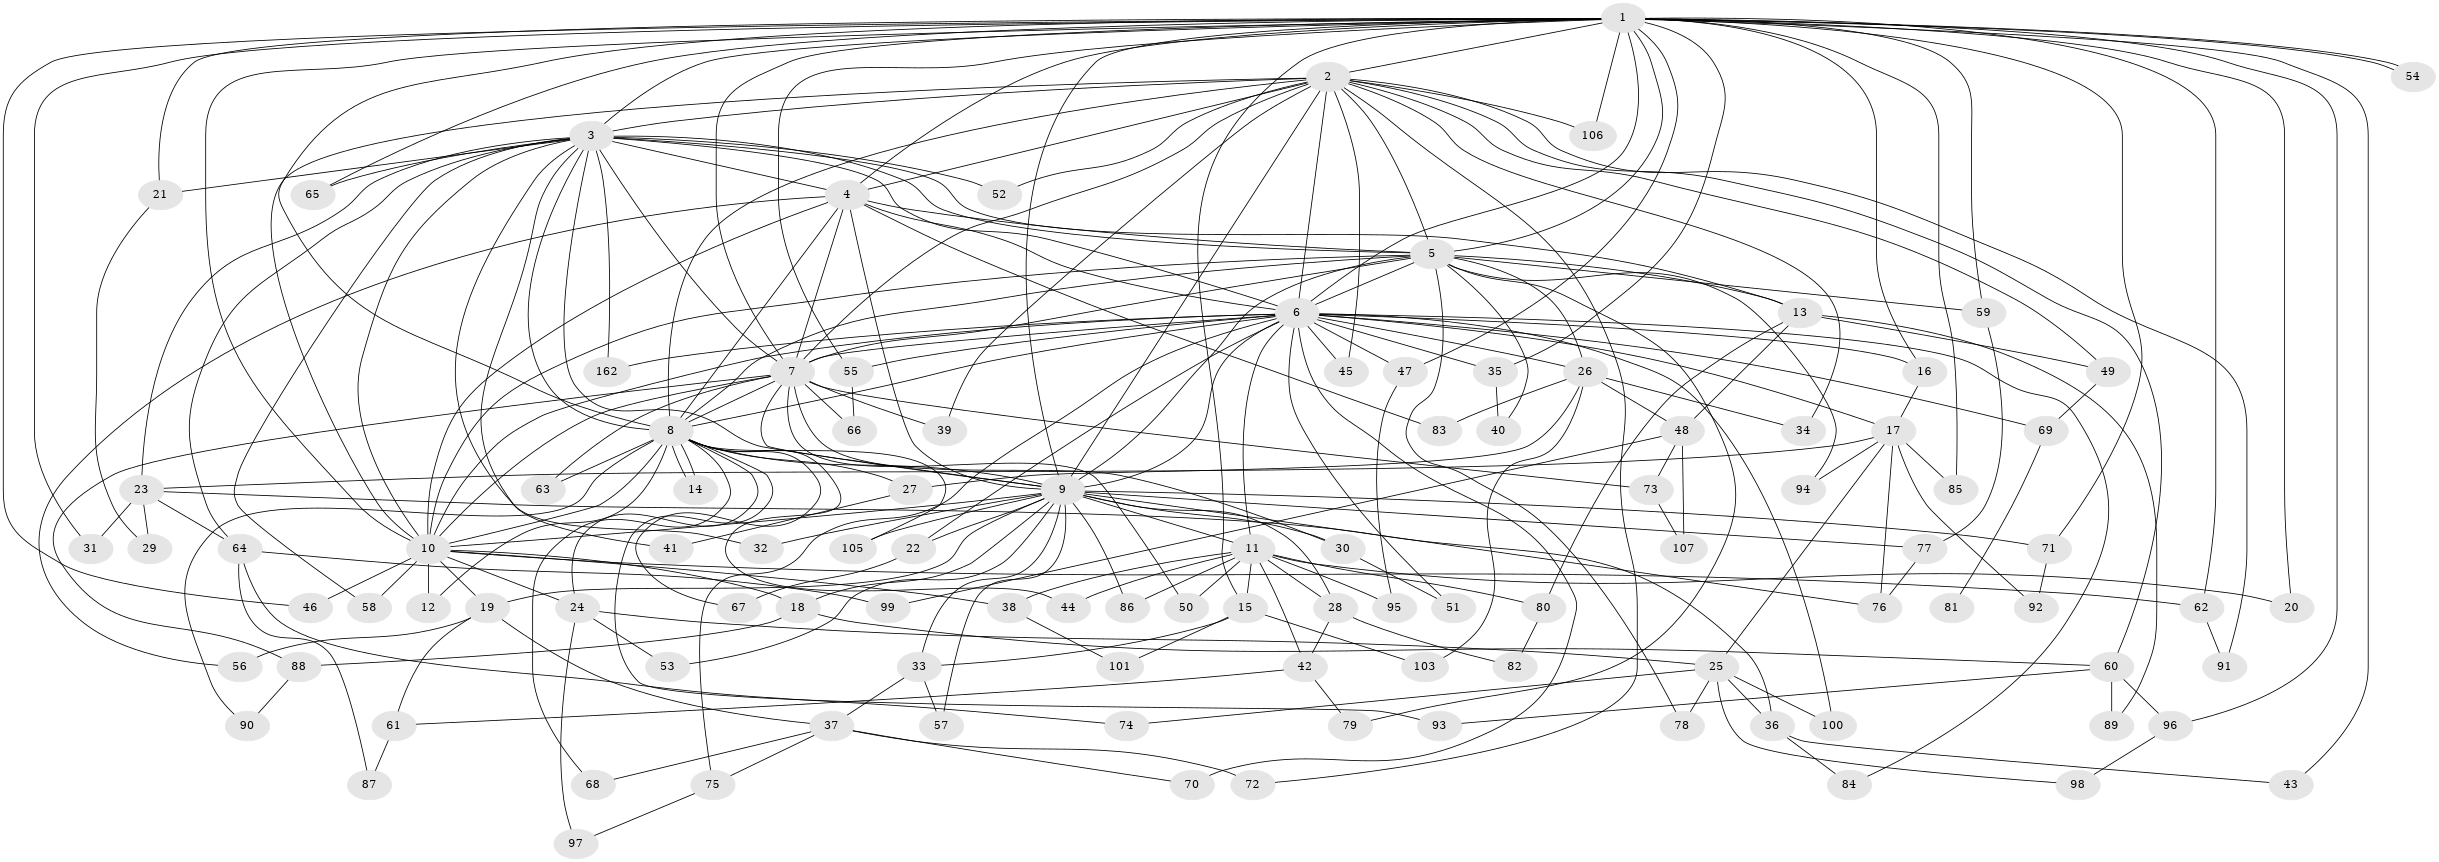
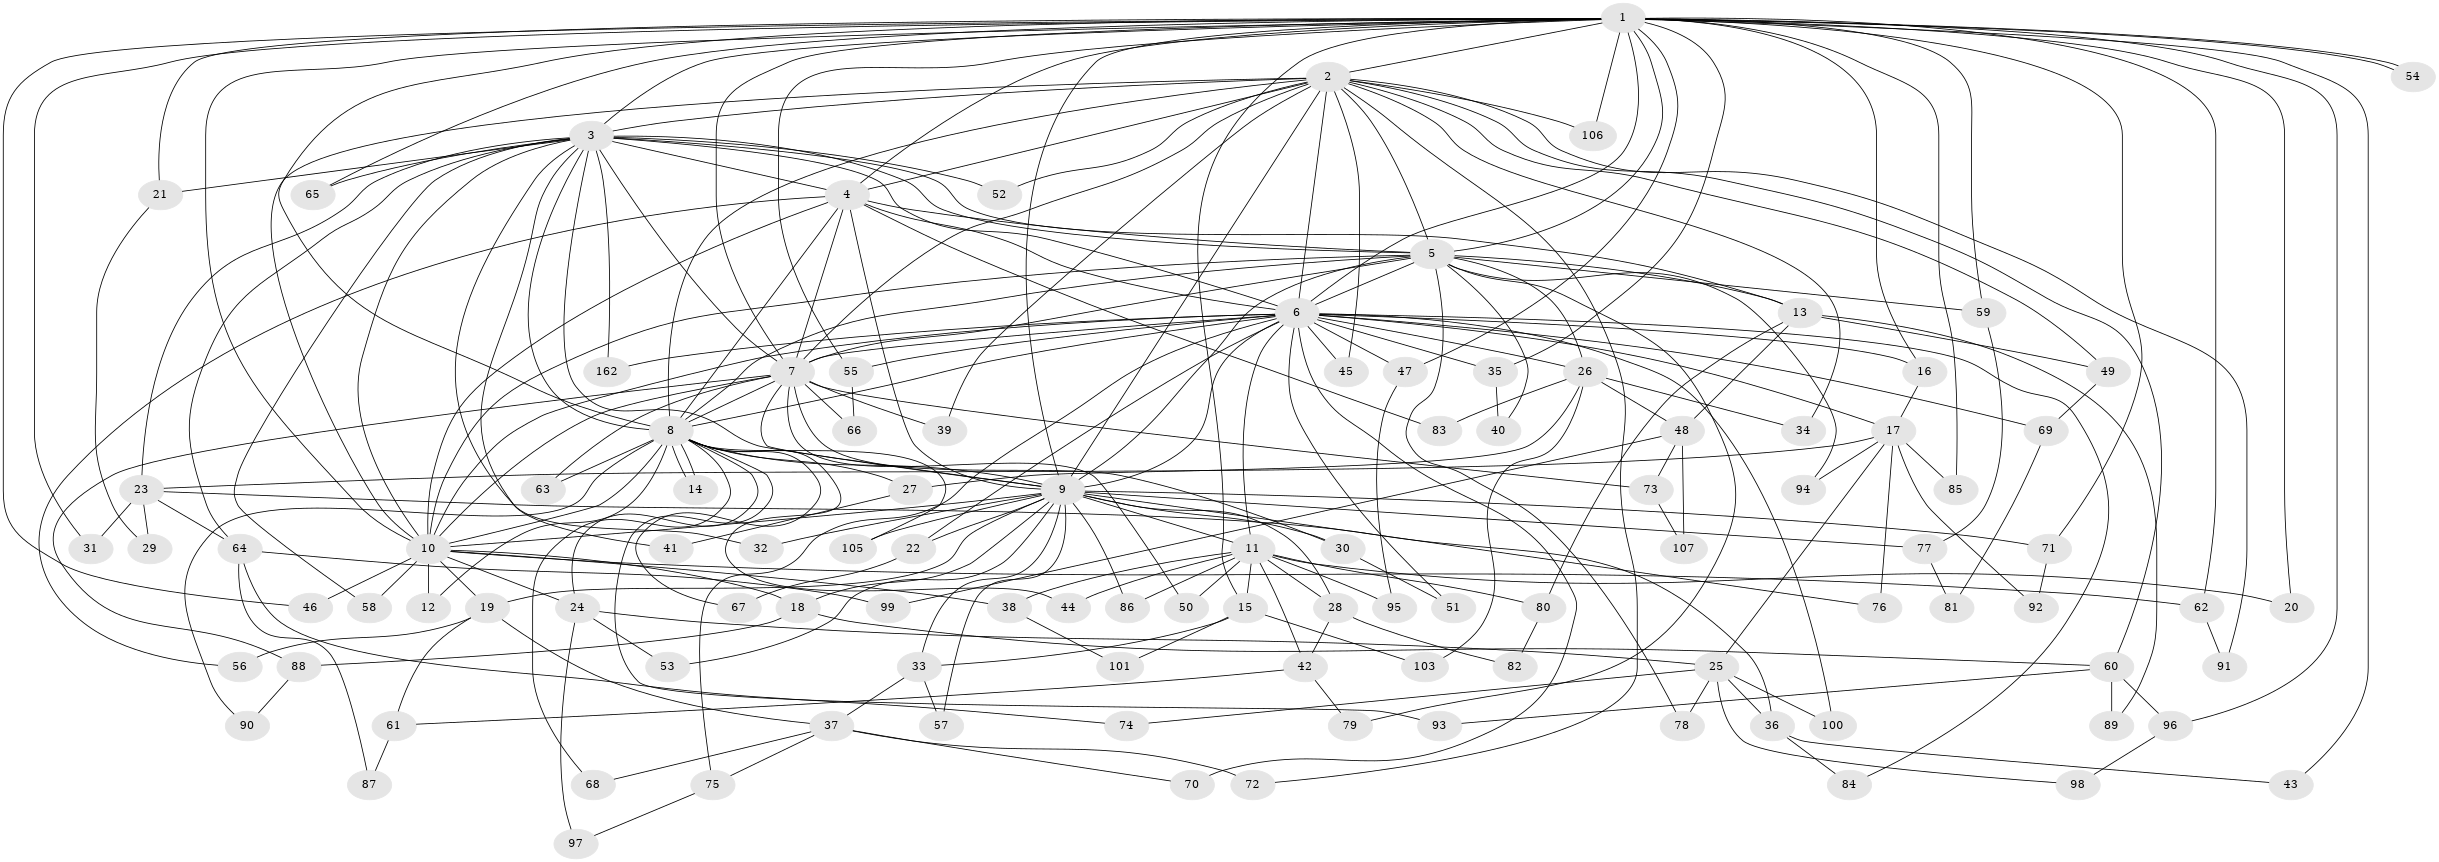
(1902, 579) -> (1939, 579)
